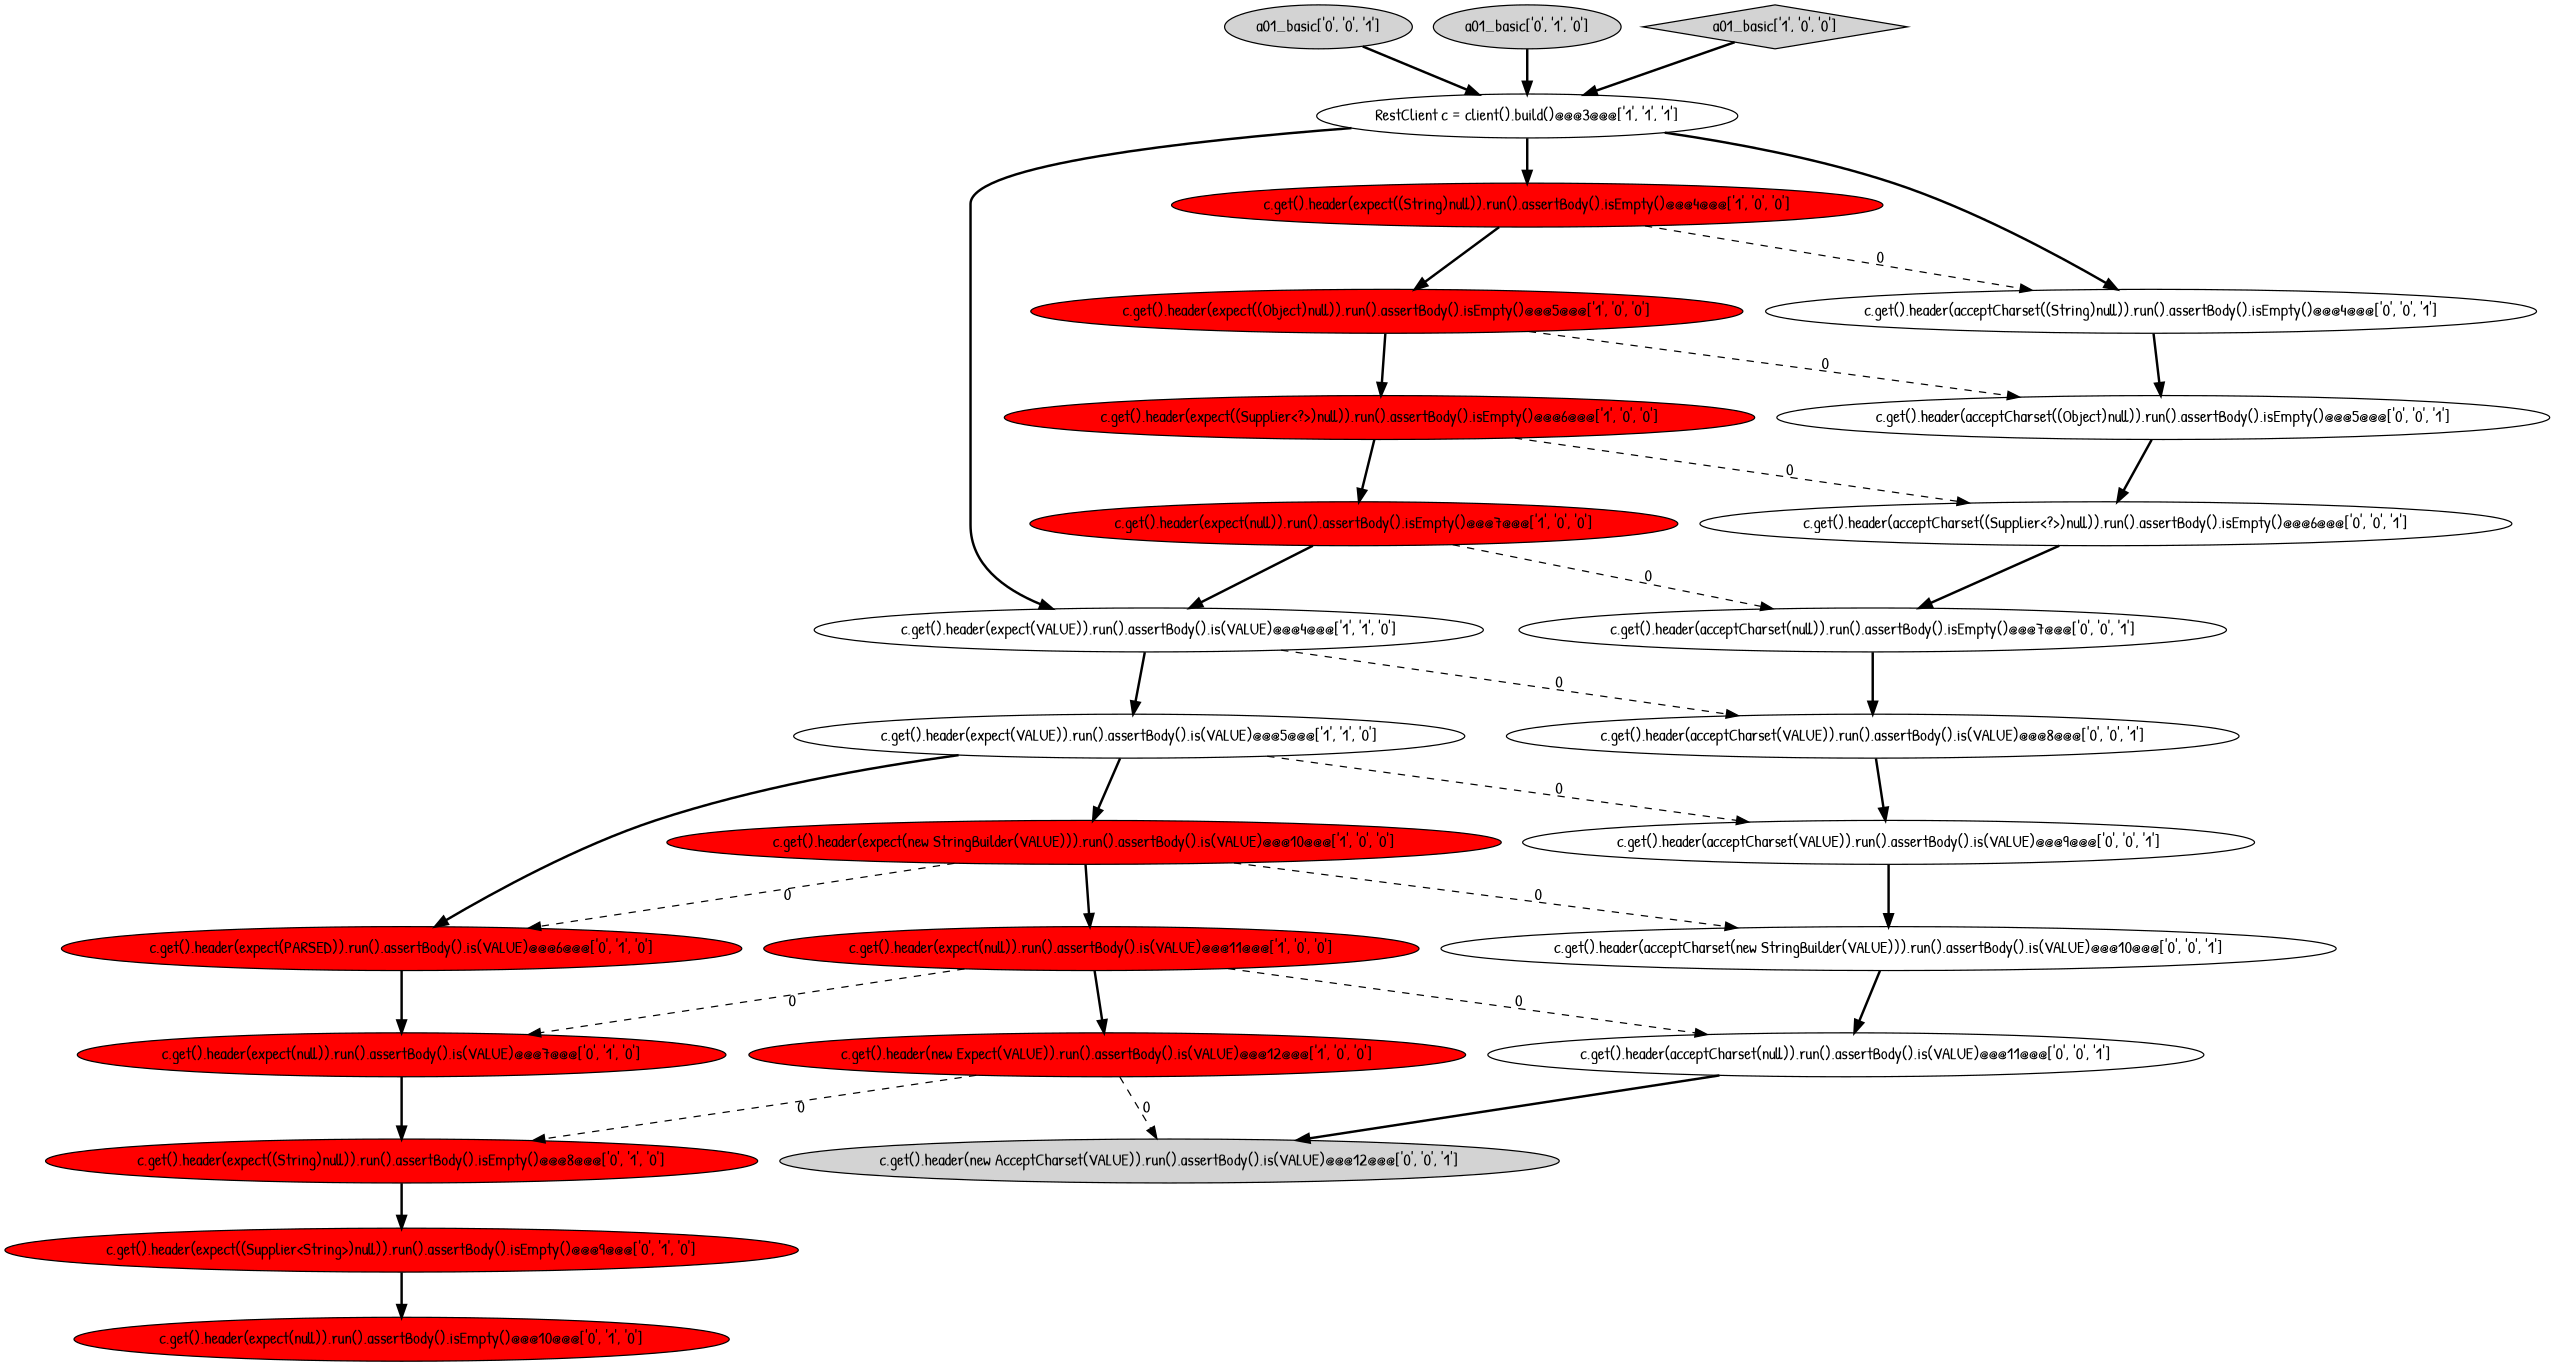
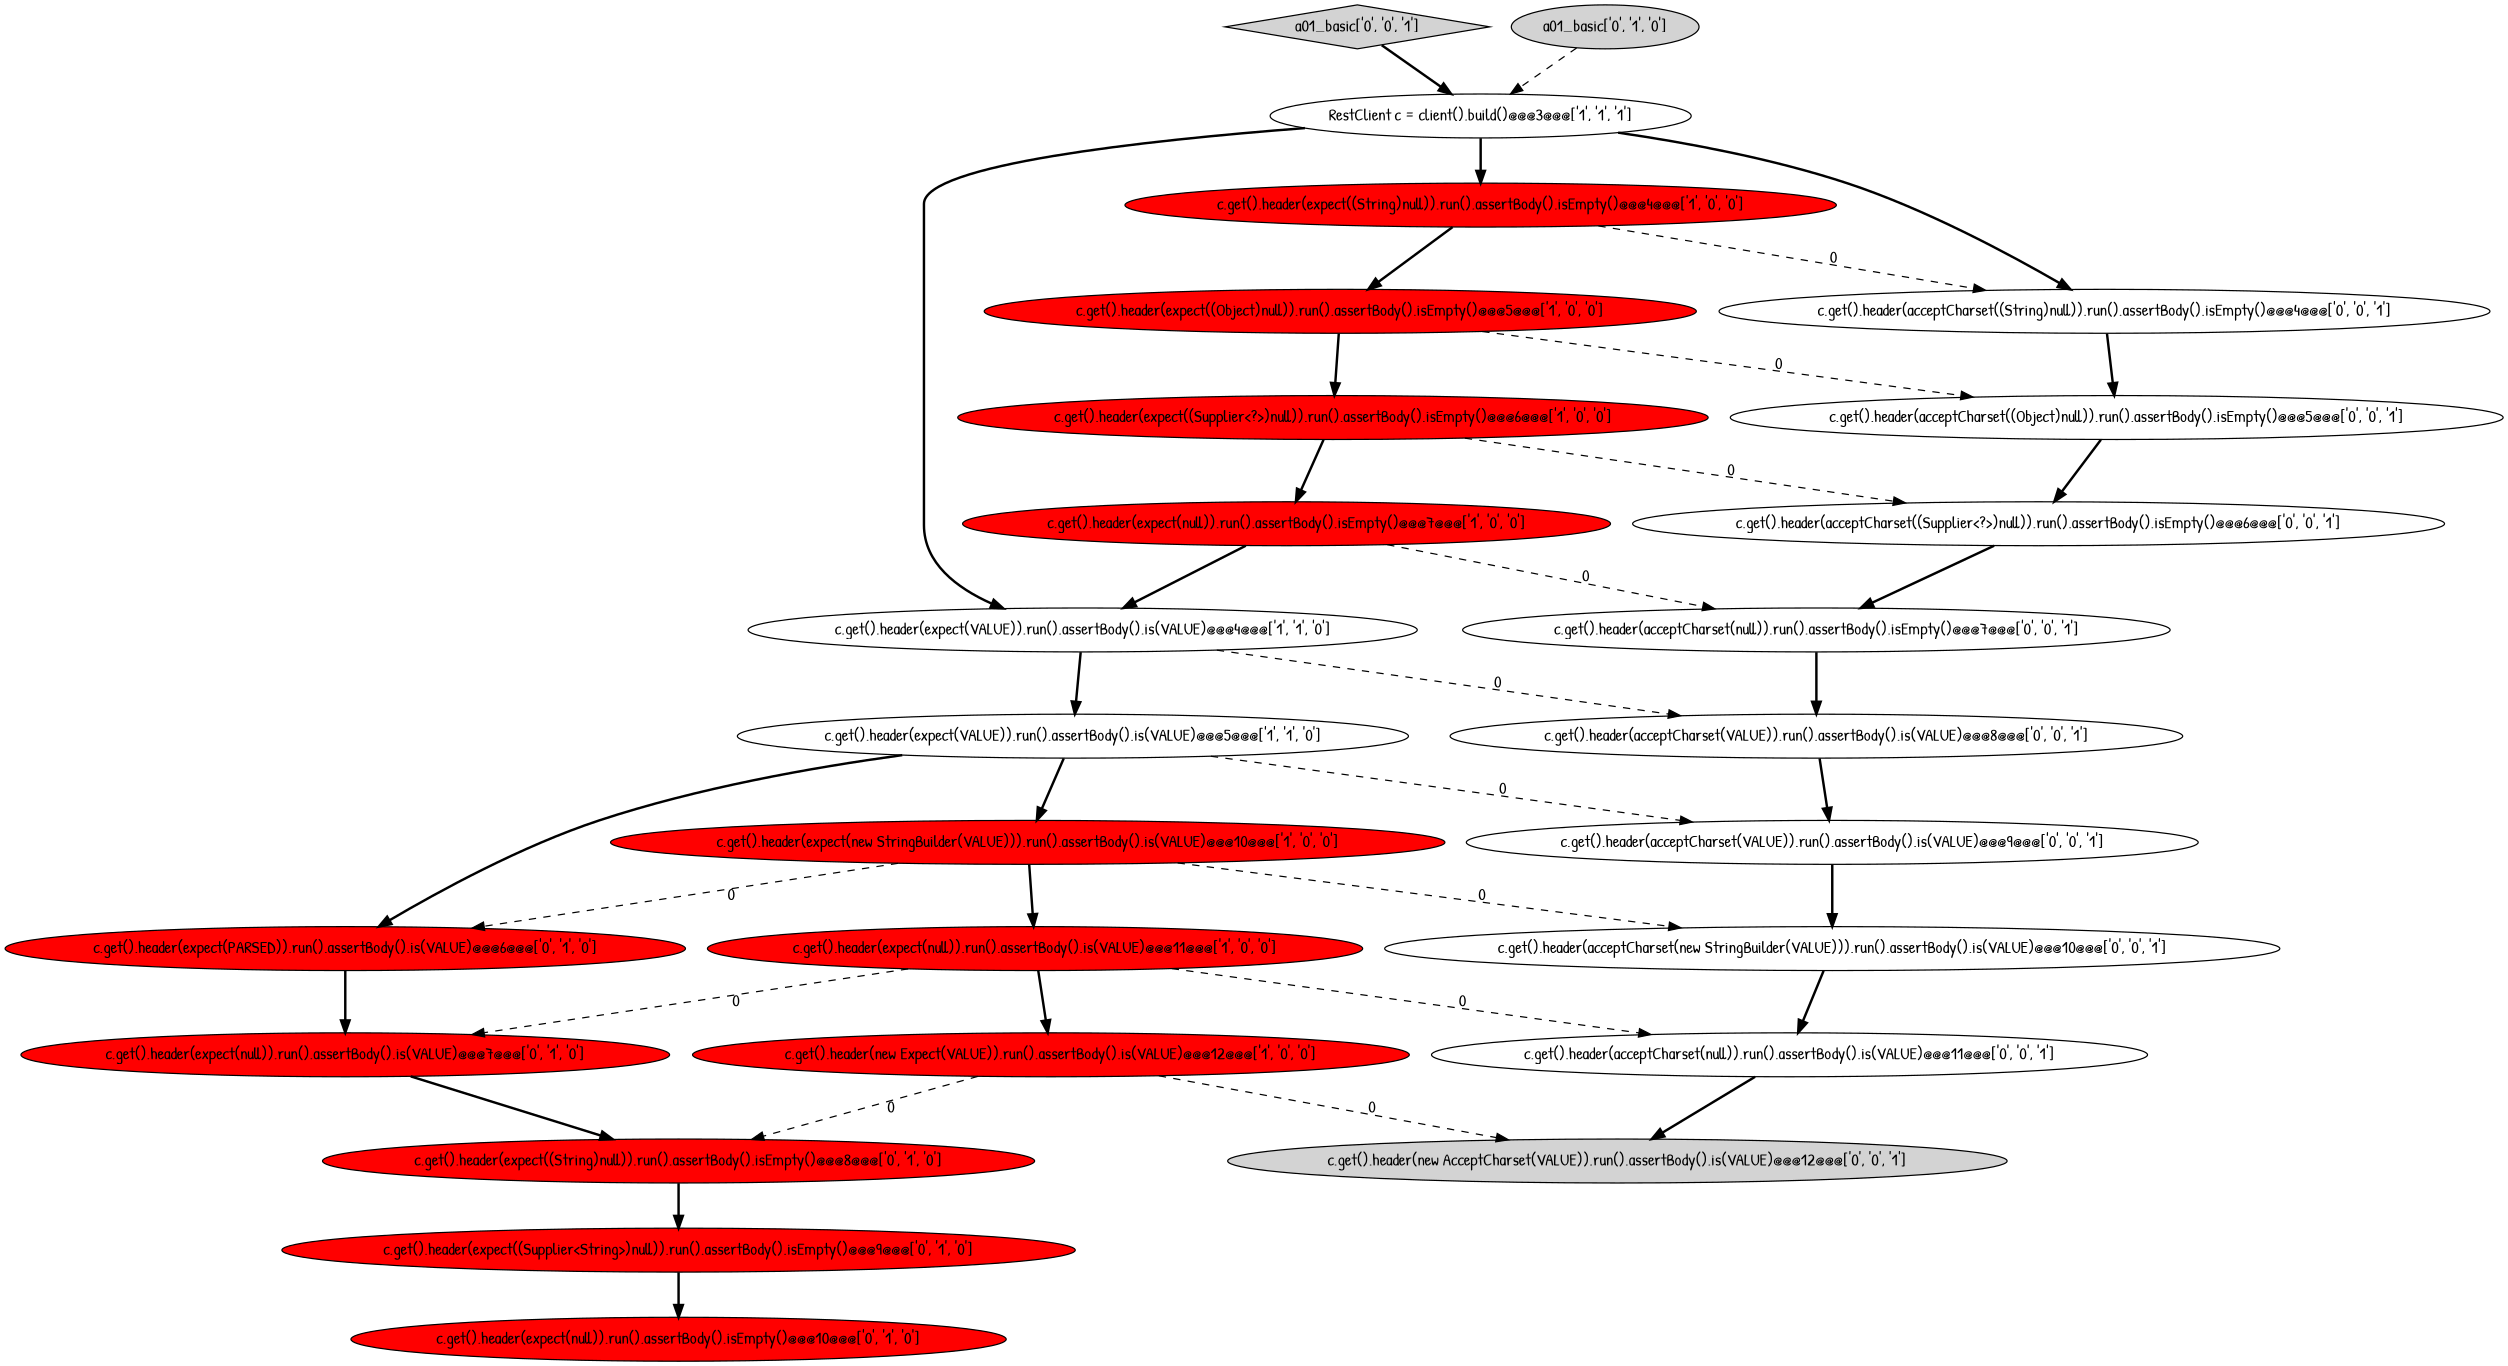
(1318, 27) -> (1357, 27)
(1775, 27) -> none
(1527, 65) -> (1549, 67)
